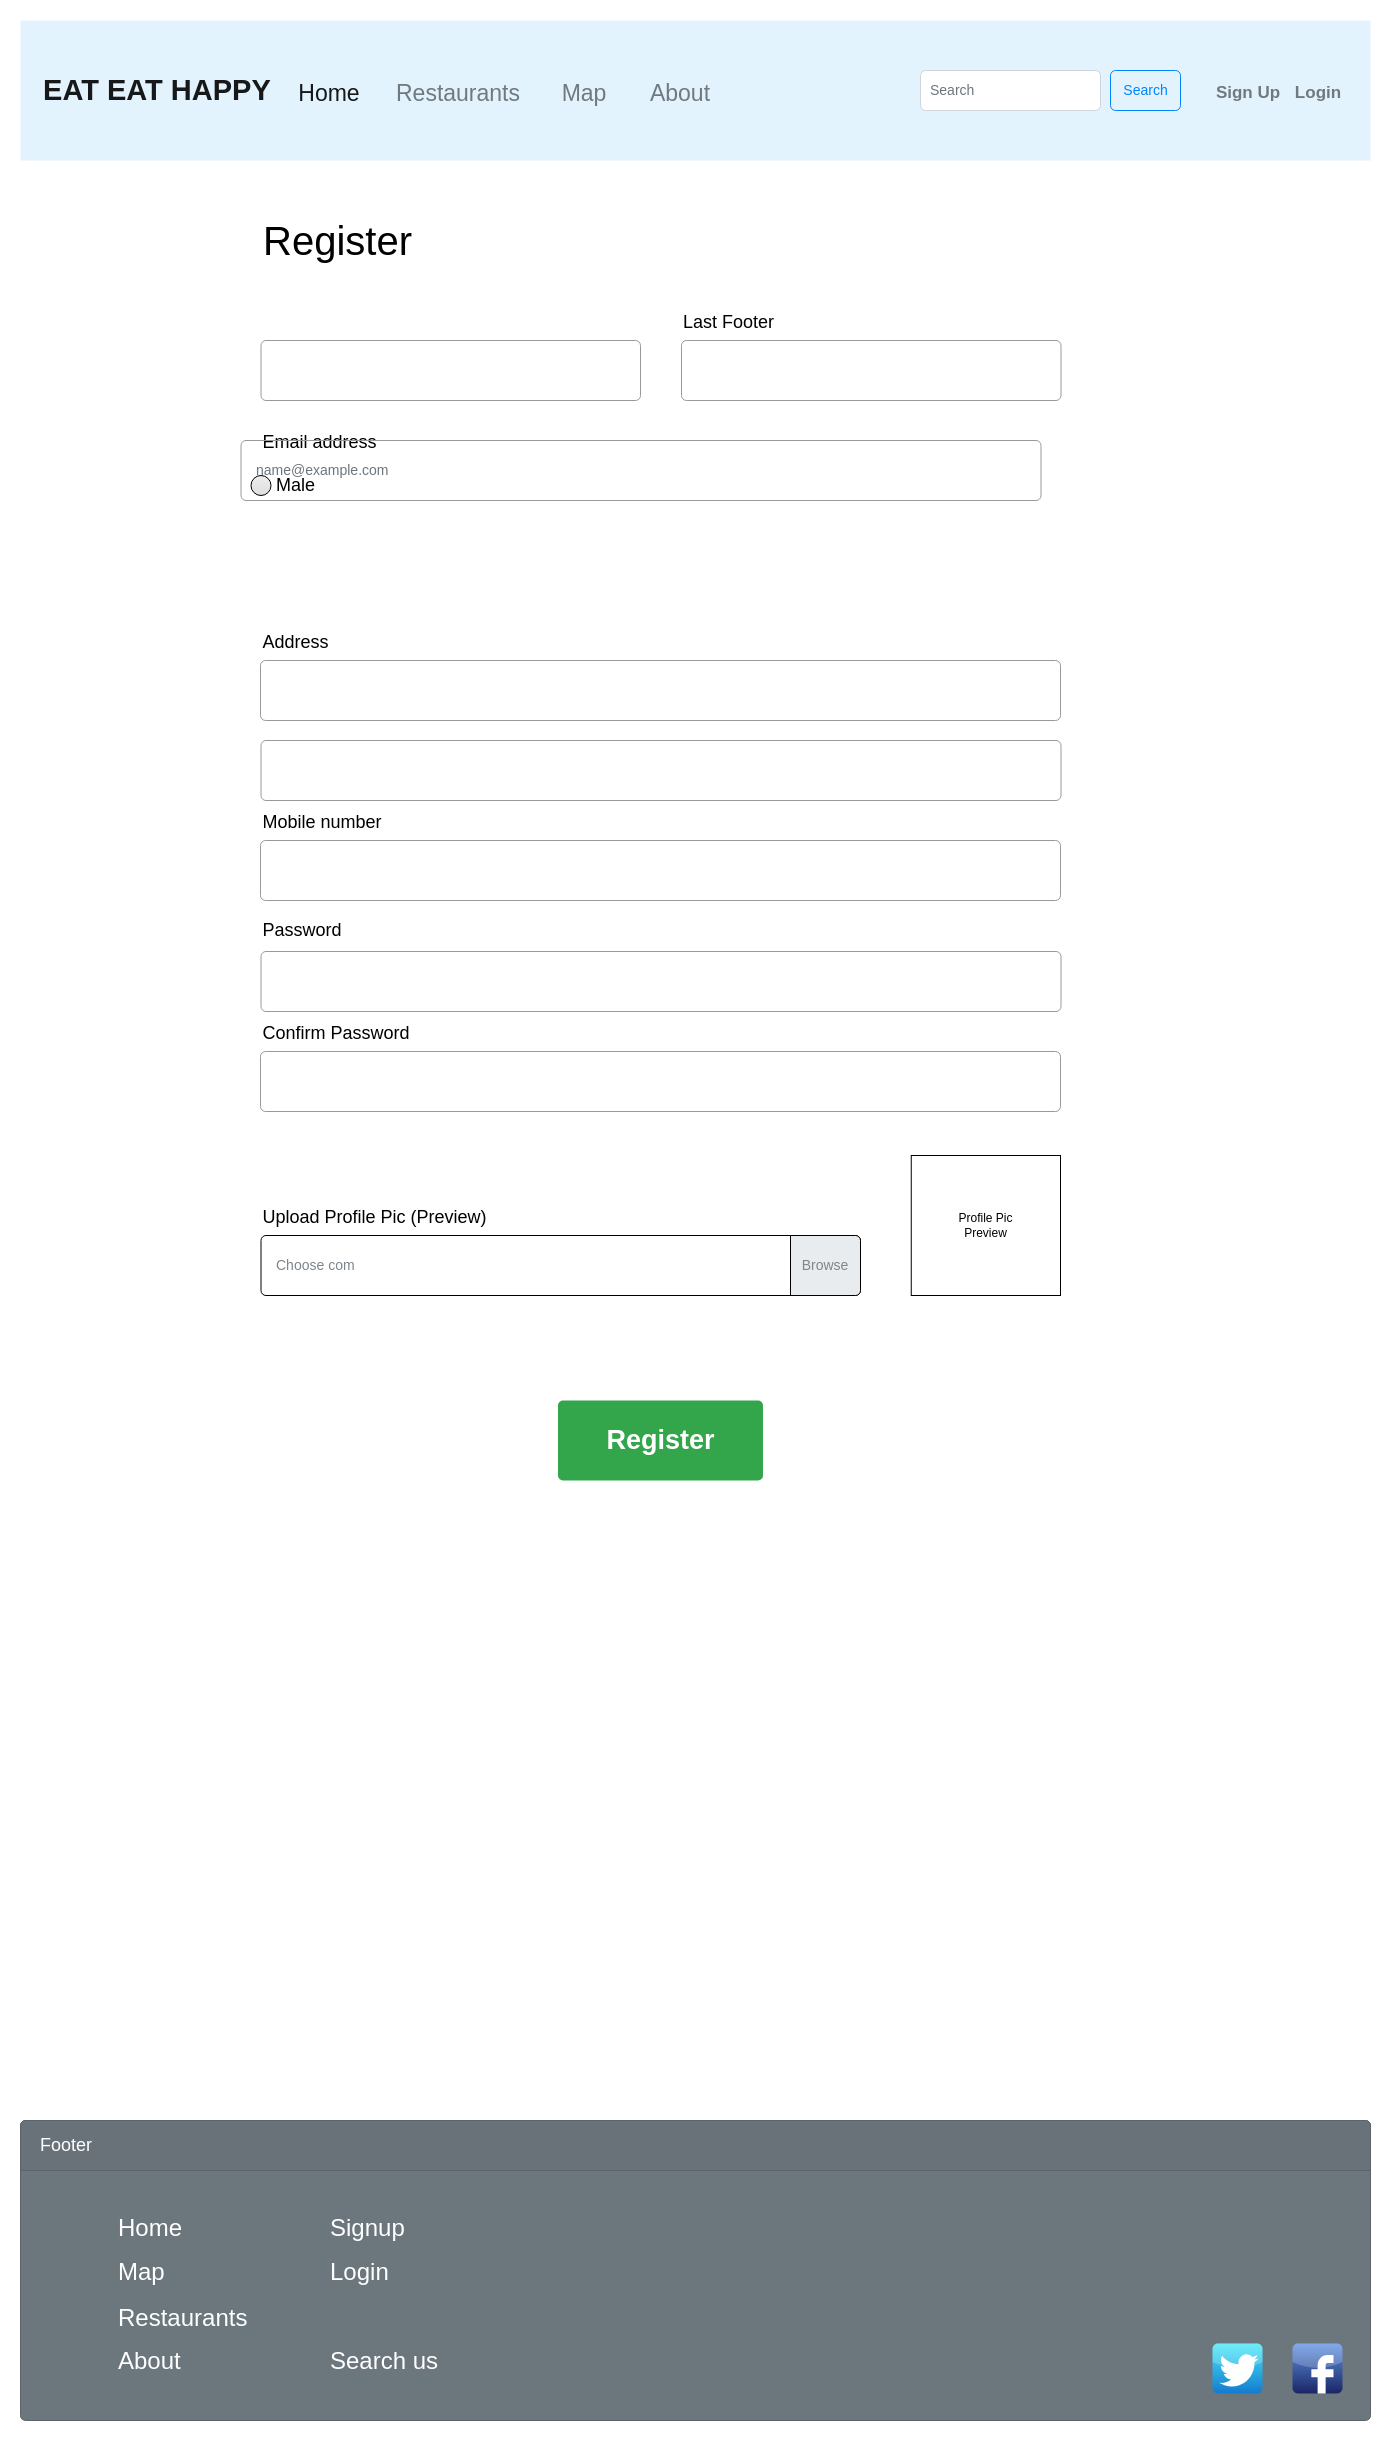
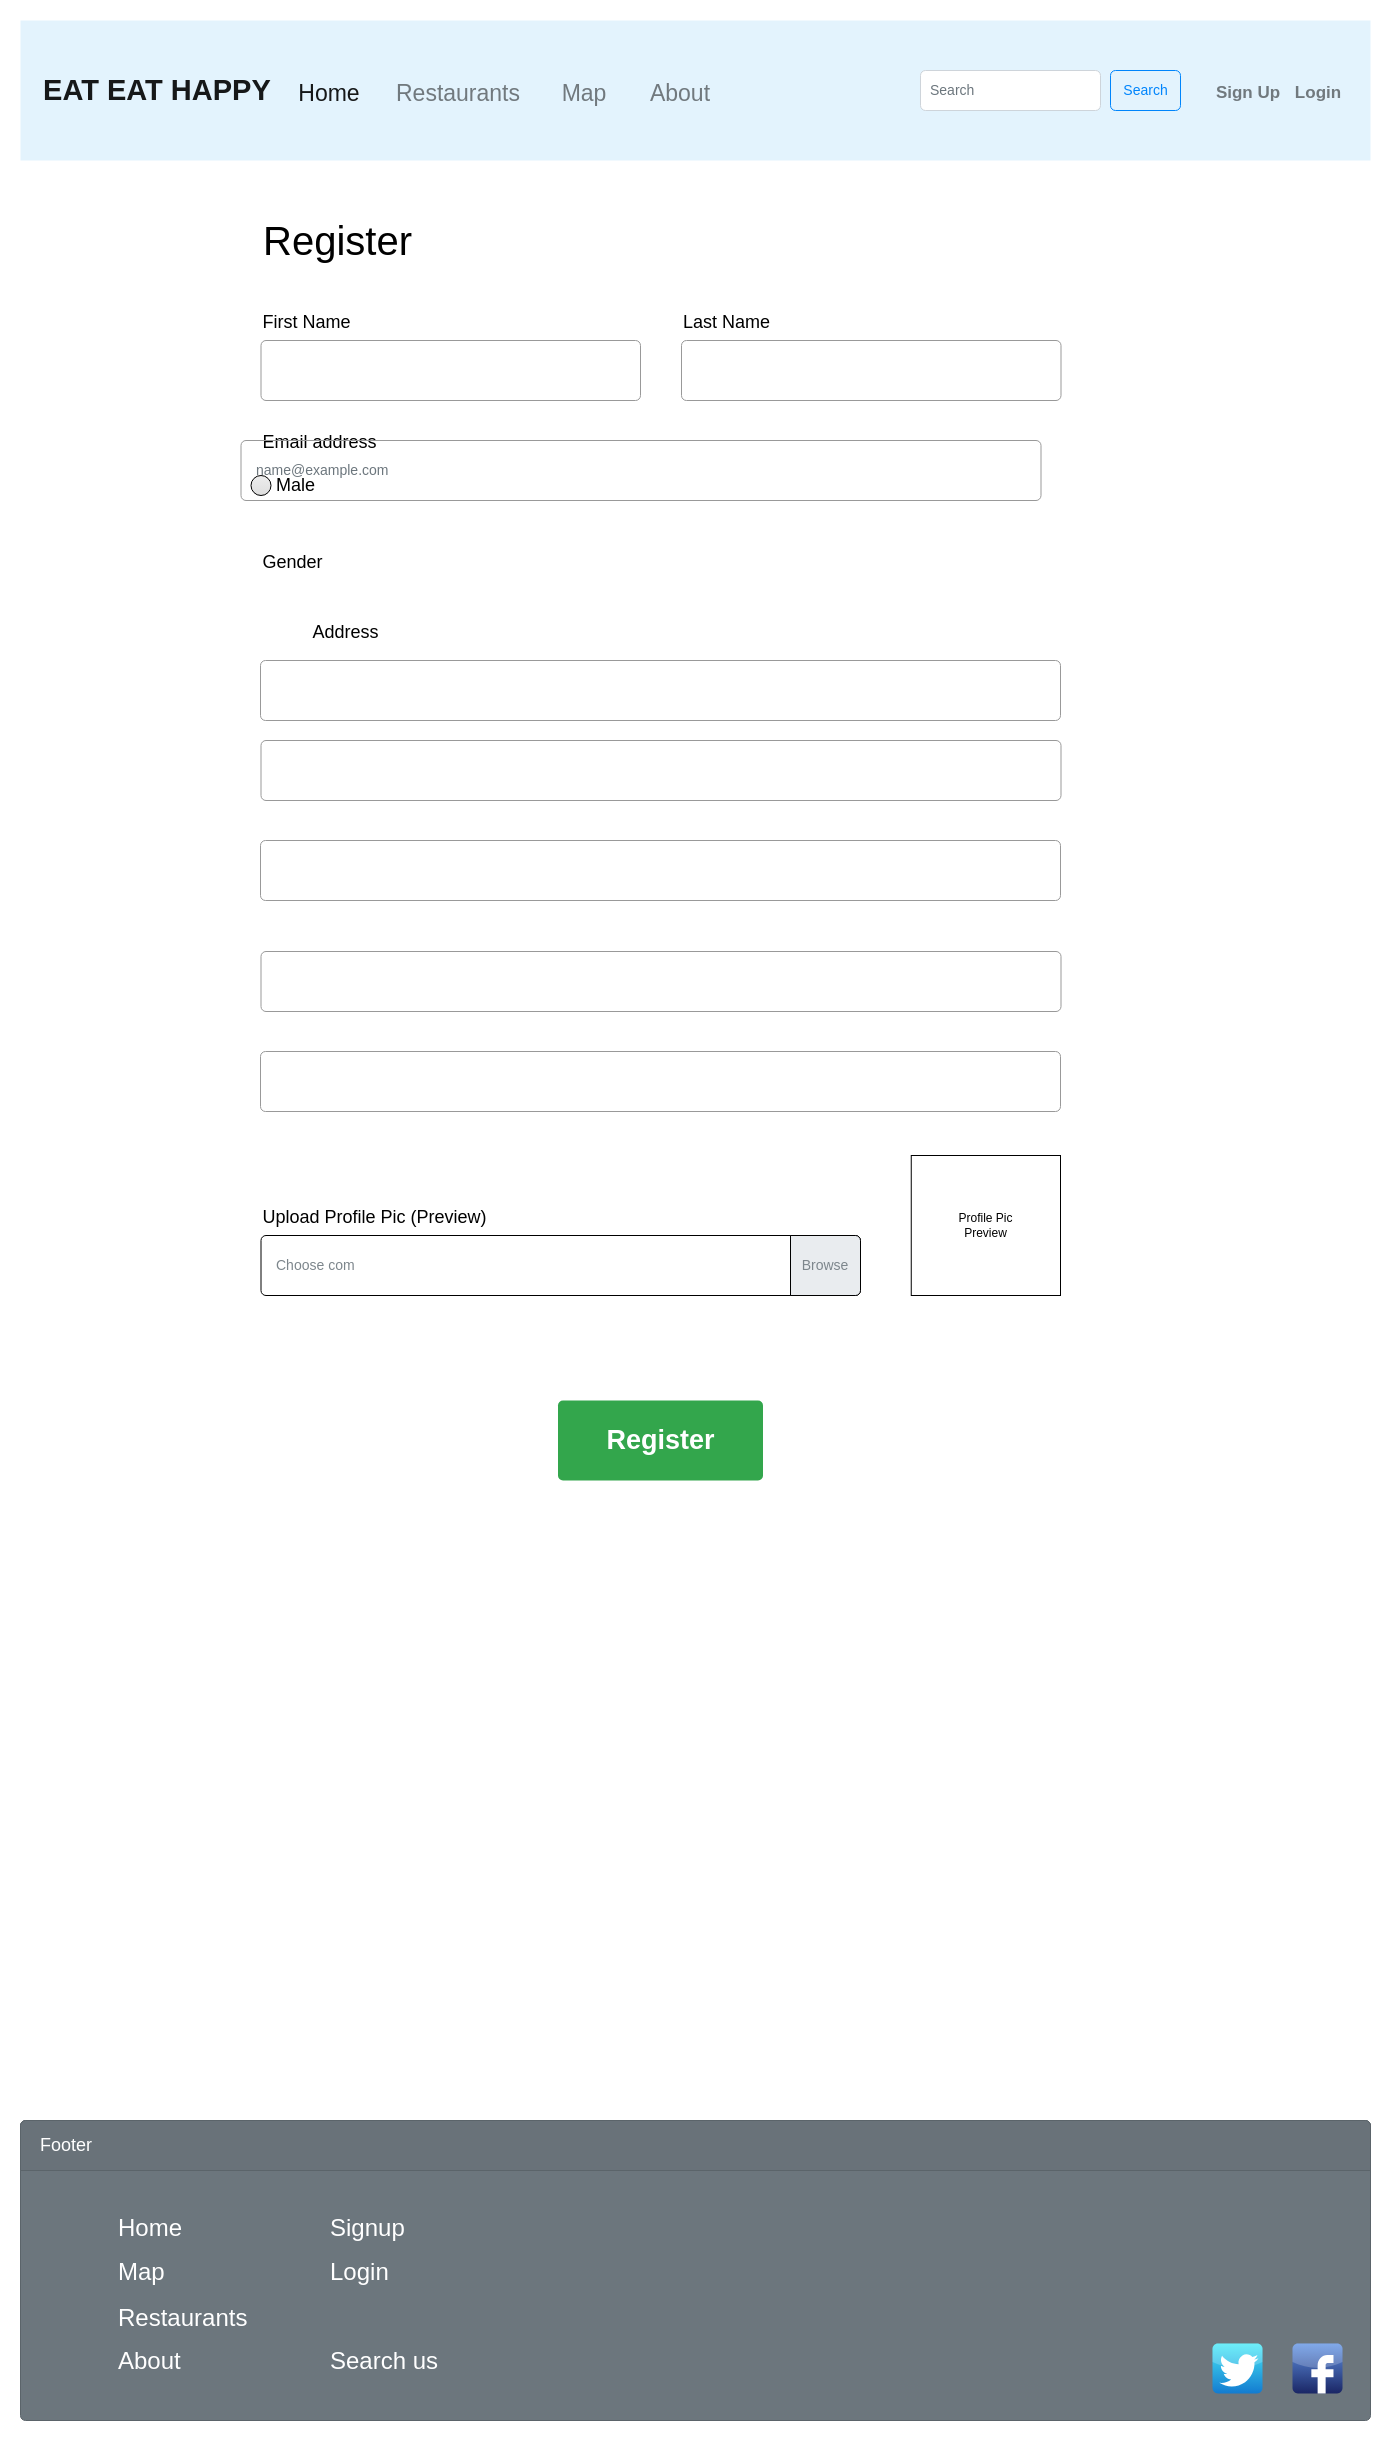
none -> (391, 321)
(736, 322) -> (726, 322)
none -> (391, 561)
(391, 641) -> (441, 631)
(391, 821) -> none
(391, 929) -> none
(391, 1032) -> none
